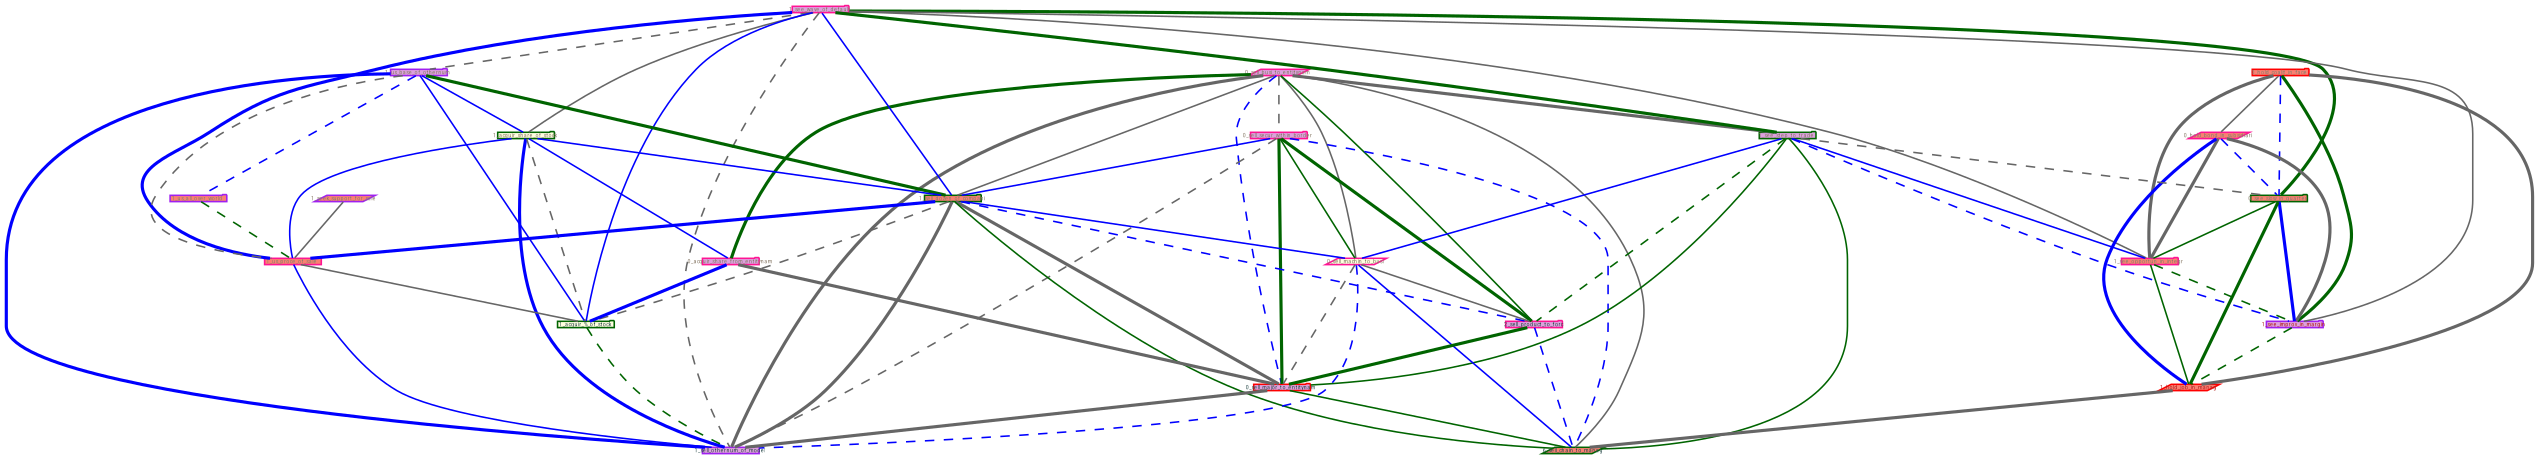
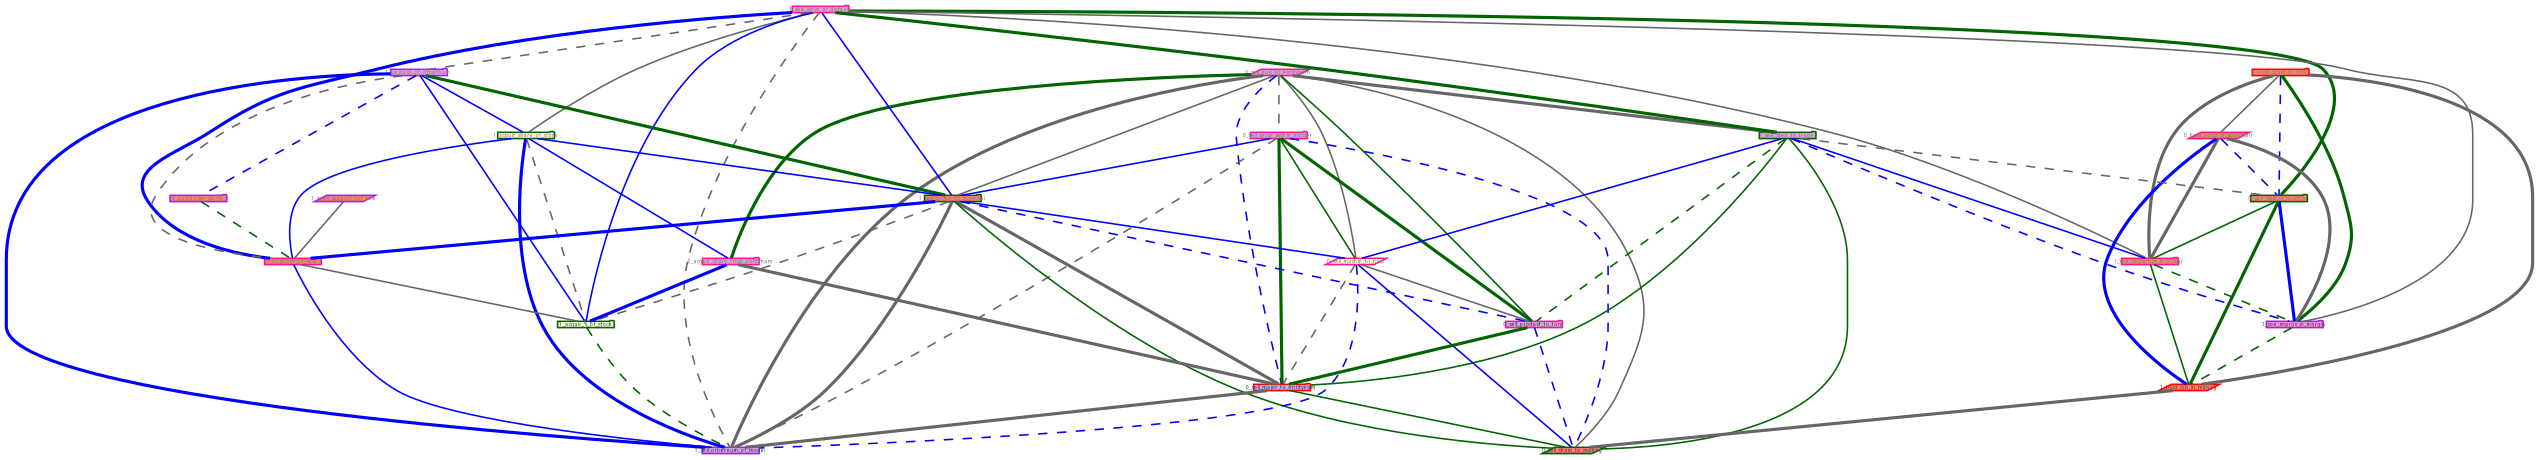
(1534, 324) -> (1534, 324)
(1573, 450) -> (1573, 450)
